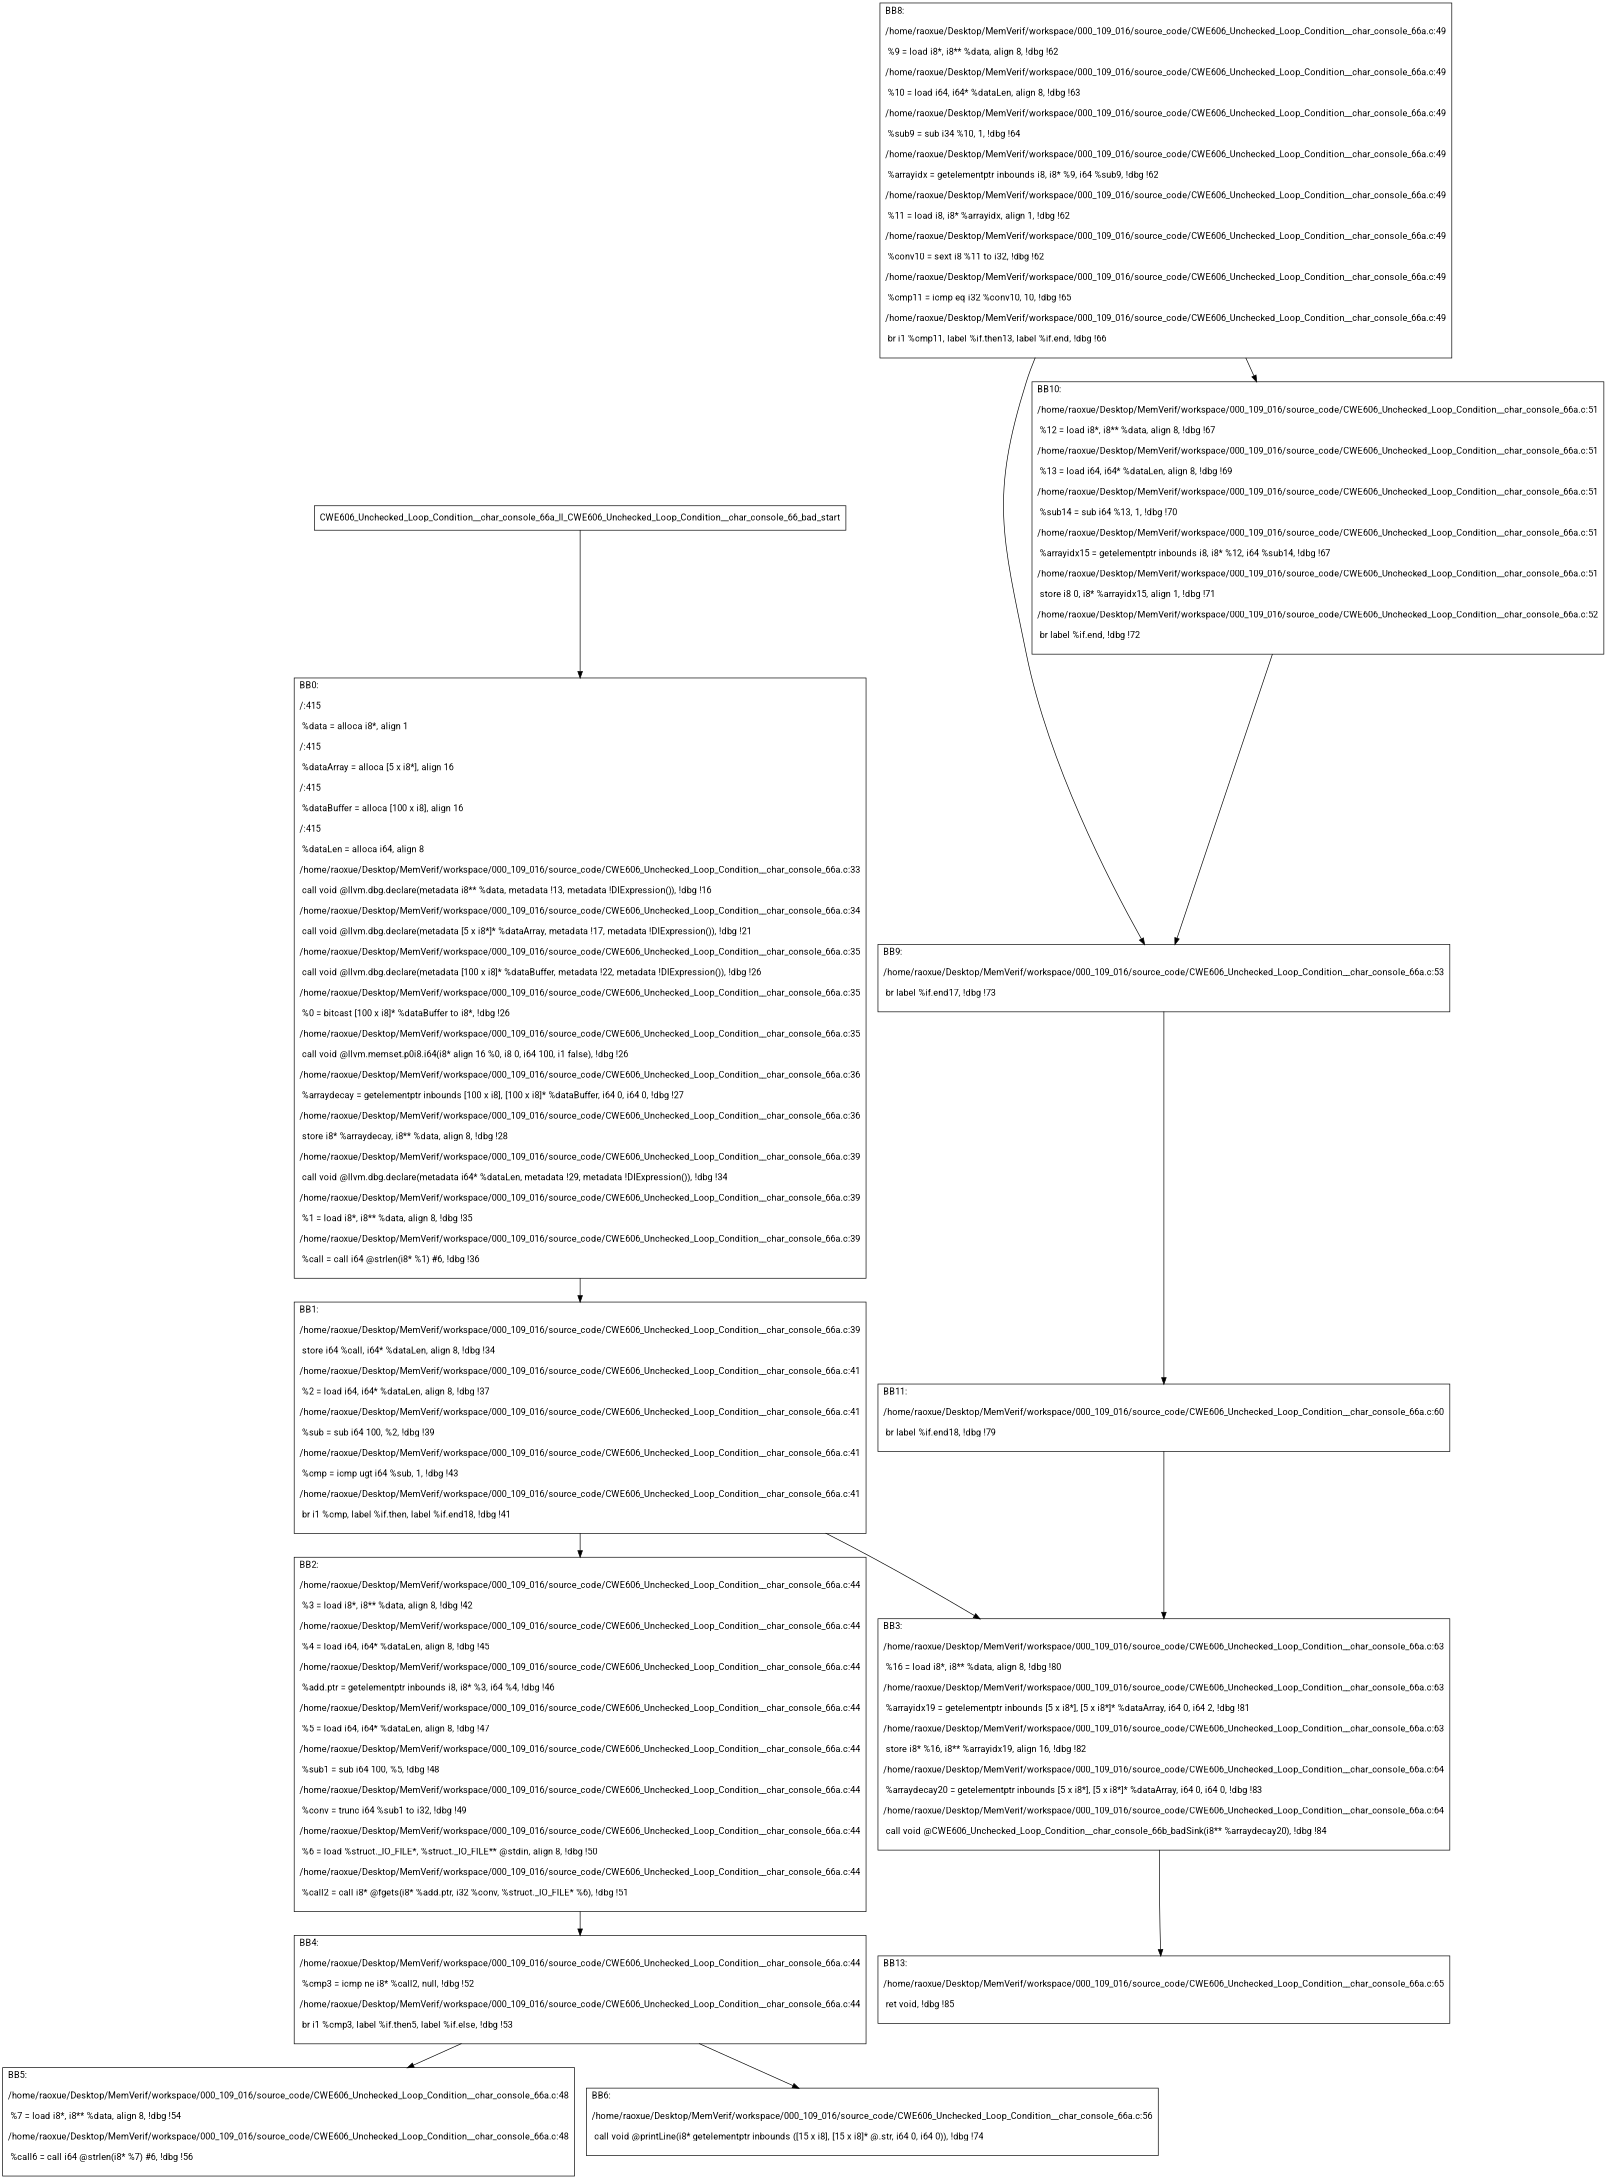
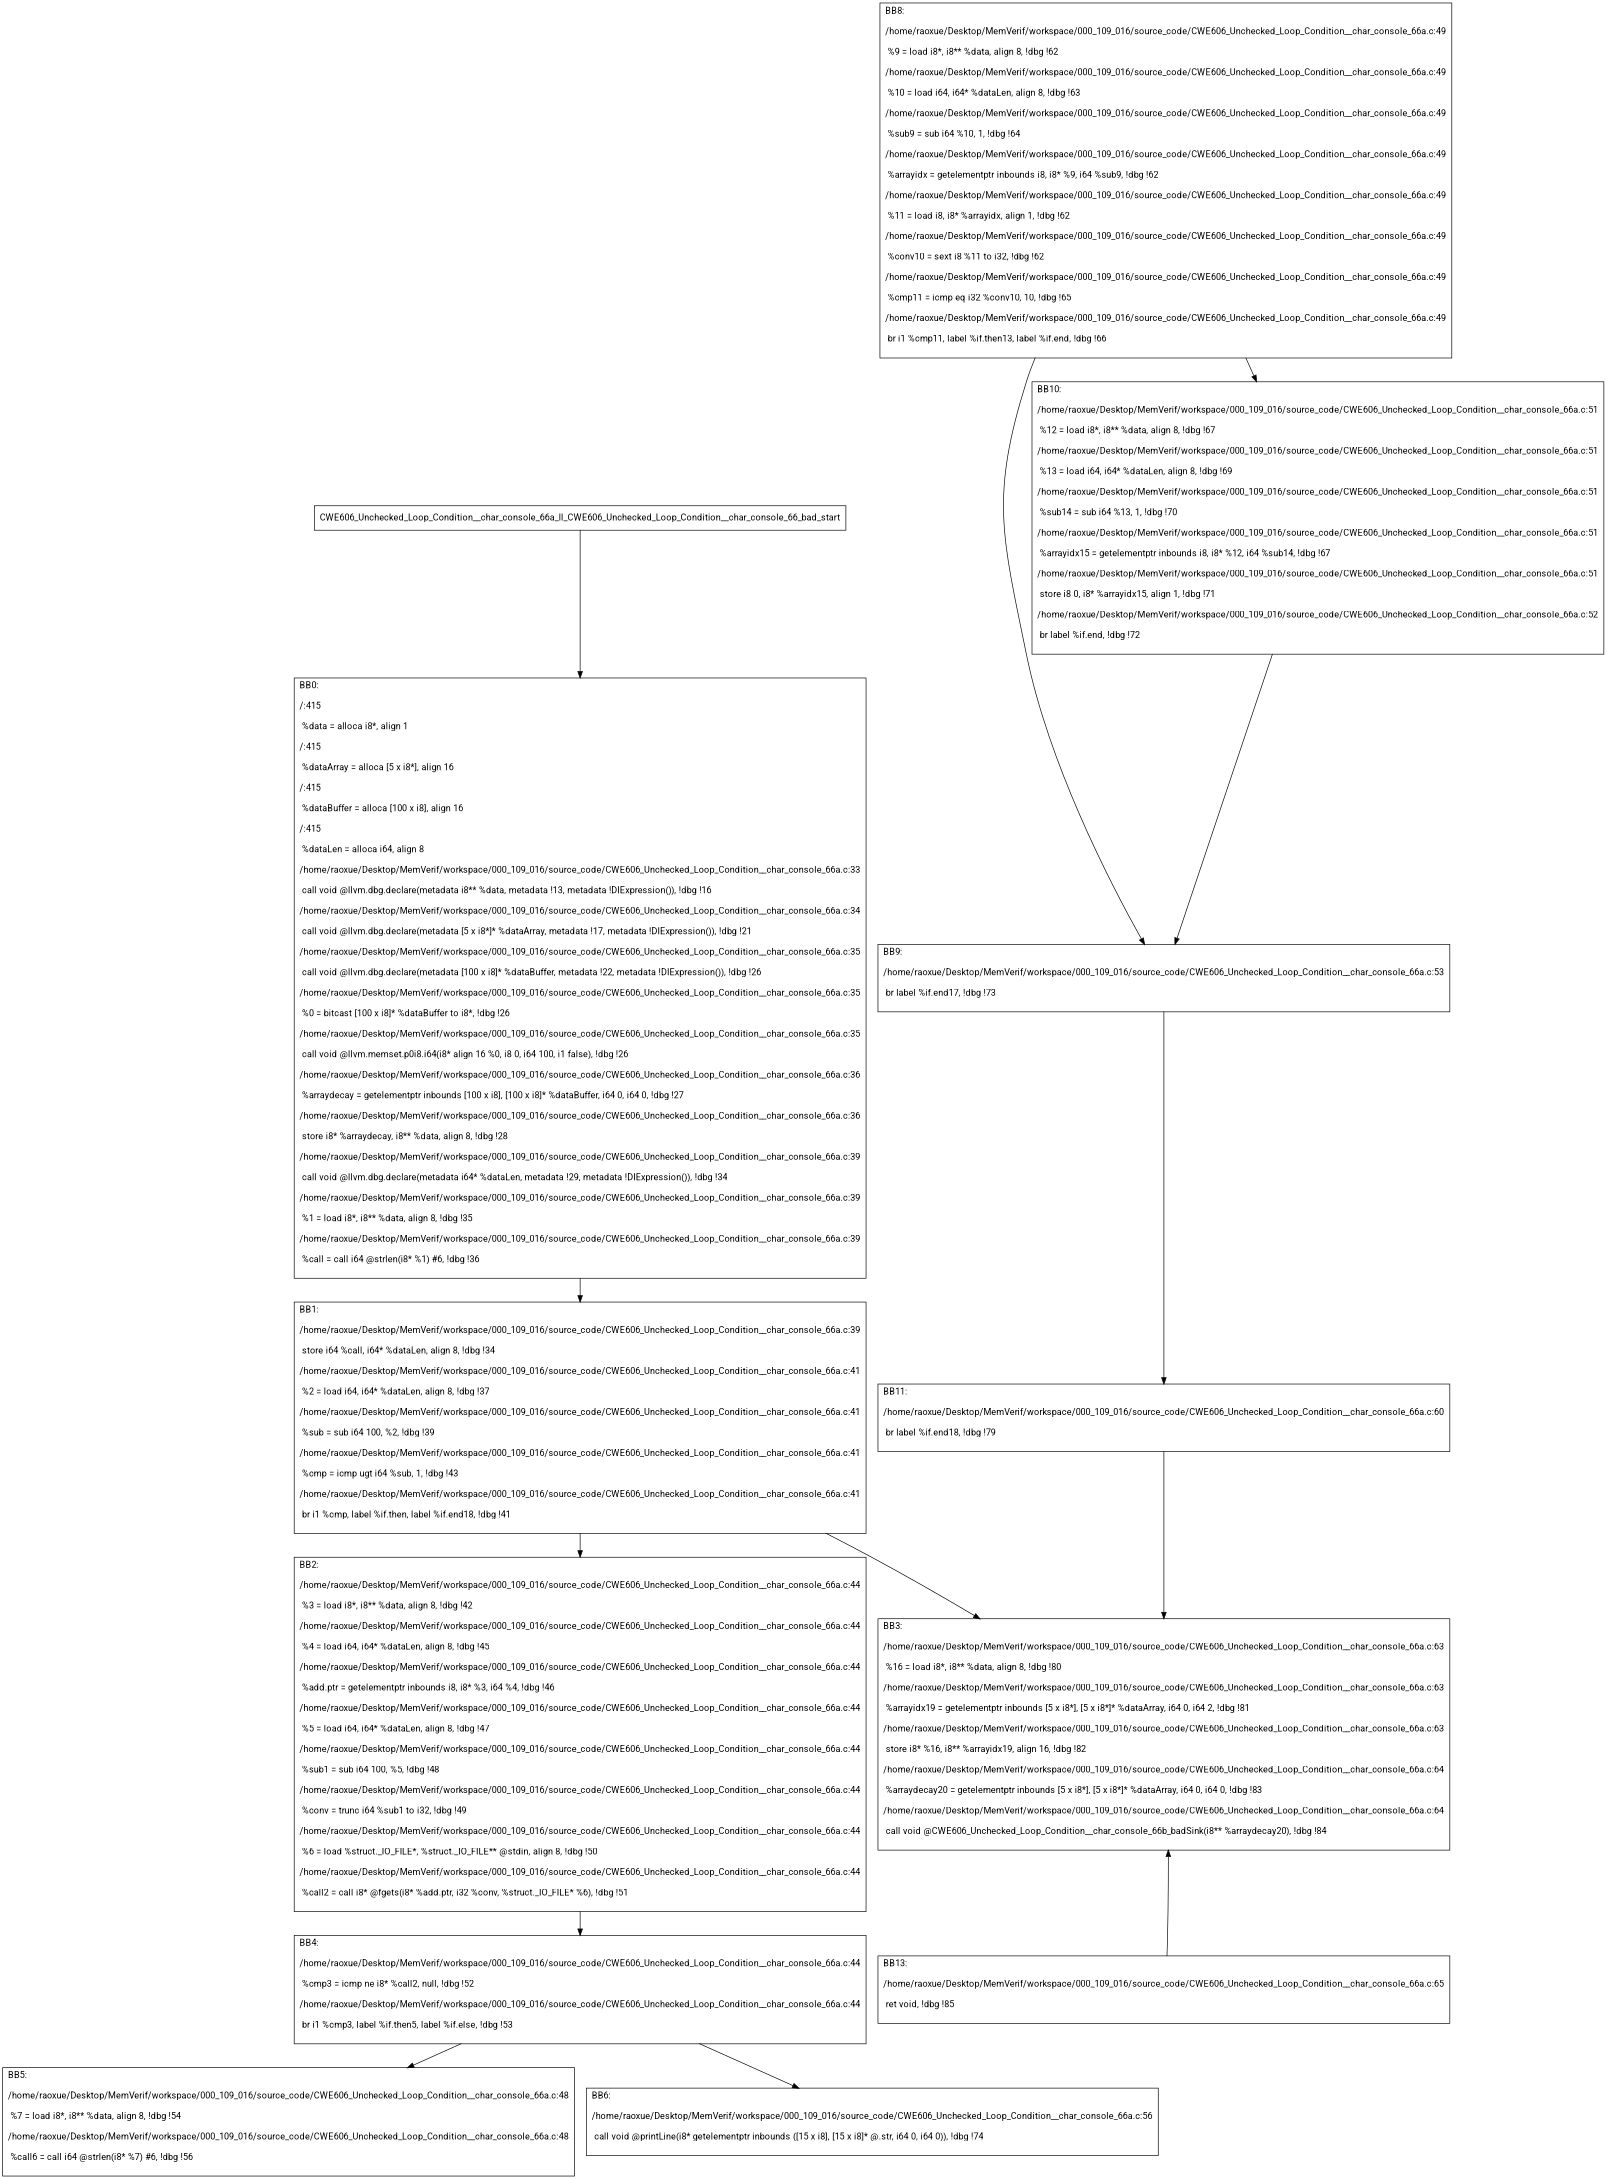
(953, 134) -> (953, 134)
(1160, 1900) -> (1168, 1906)
